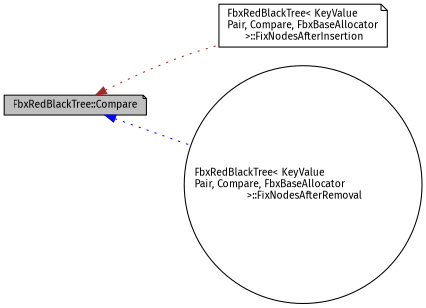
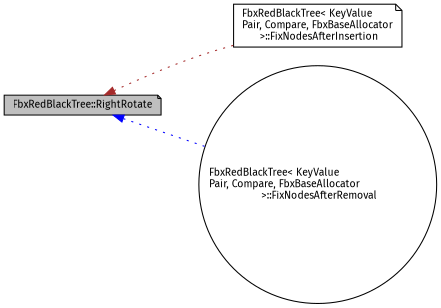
(75, 105) -> (83, 105)
